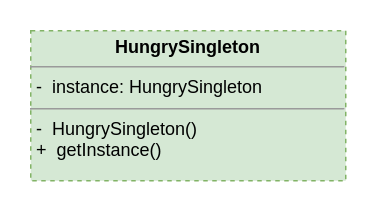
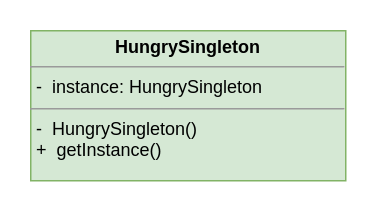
(188, 106) -> (188, 106)
